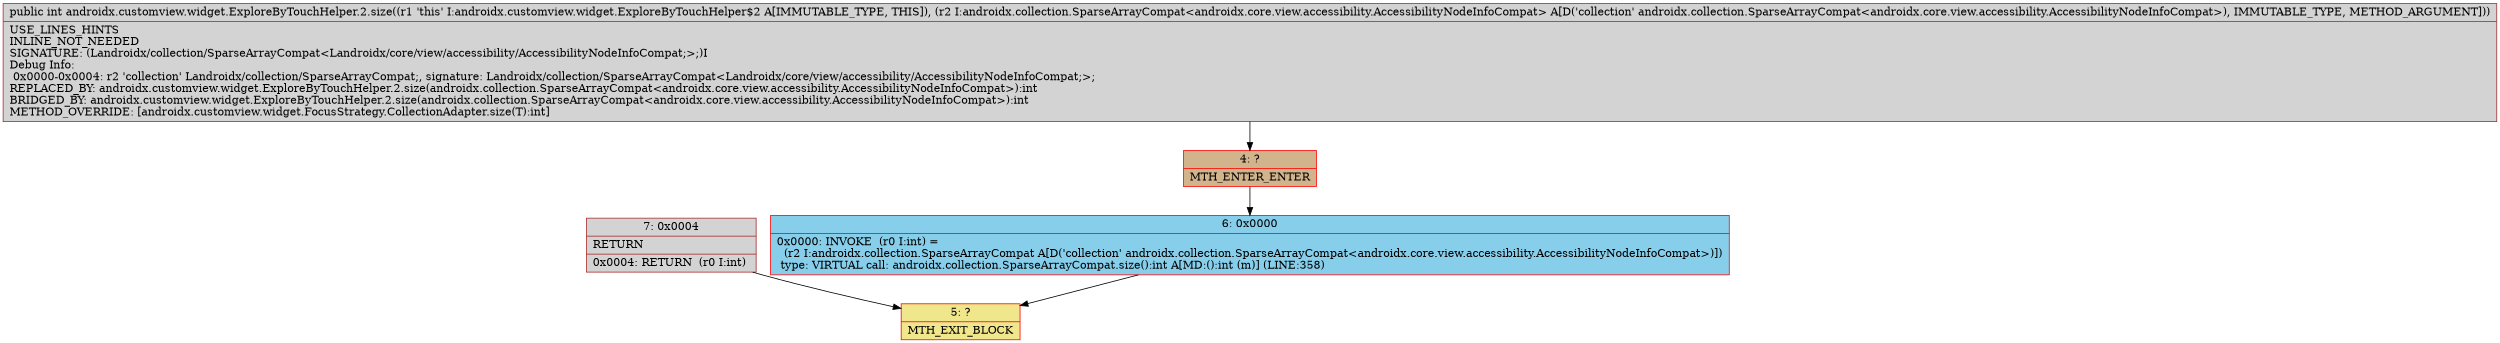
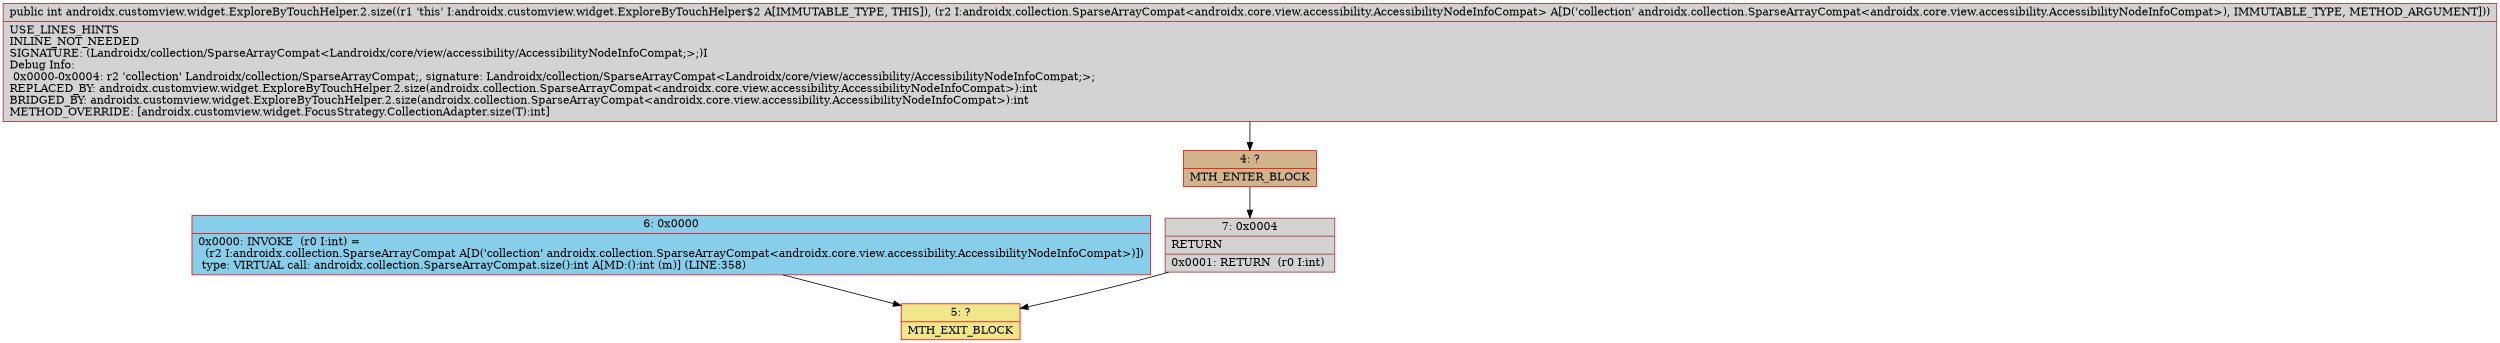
(1250, 177) -> (1250, 177)
(1250, 197) -> (1250, 198)
(671, 263) -> (1250, 263)
